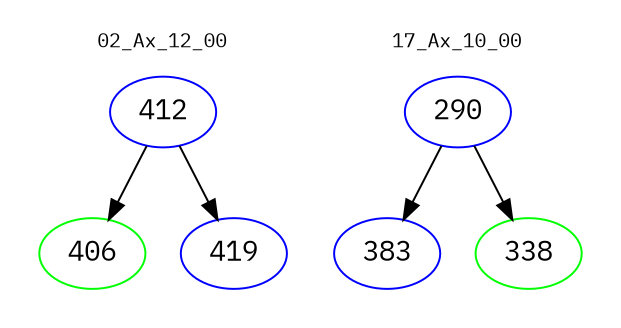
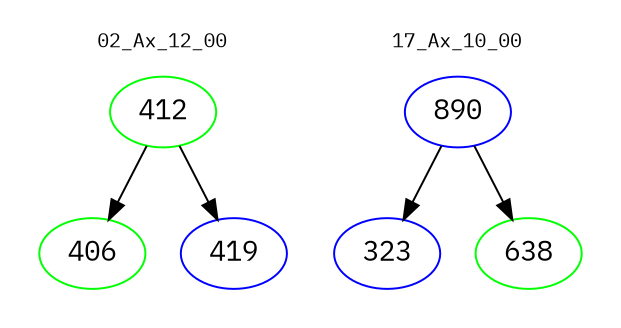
(163, 112) -> (163, 112)
(458, 112) -> (458, 112)
(387, 254) -> (387, 254)
(529, 254) -> (529, 254)
